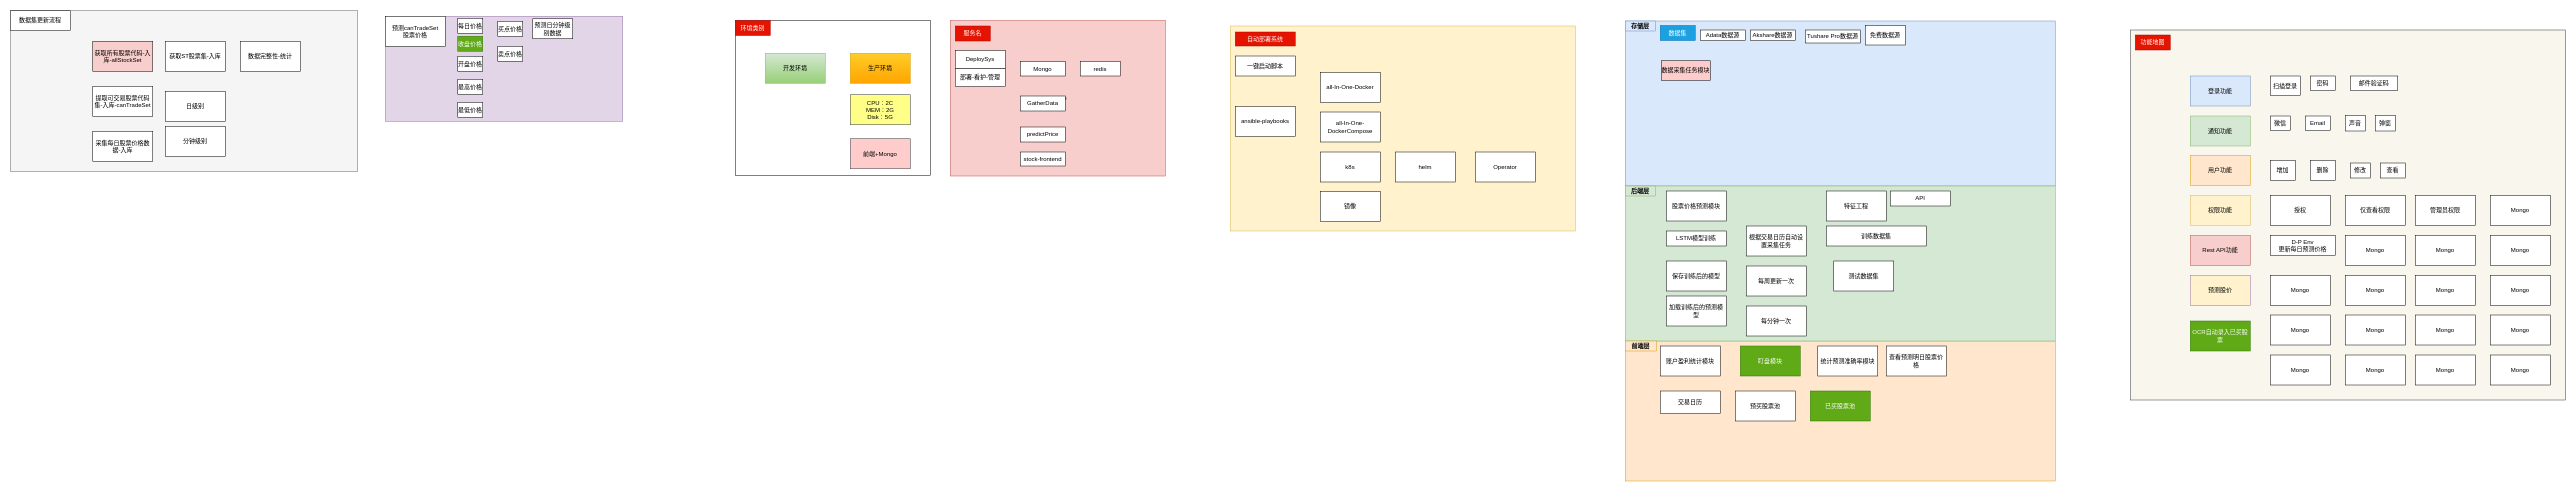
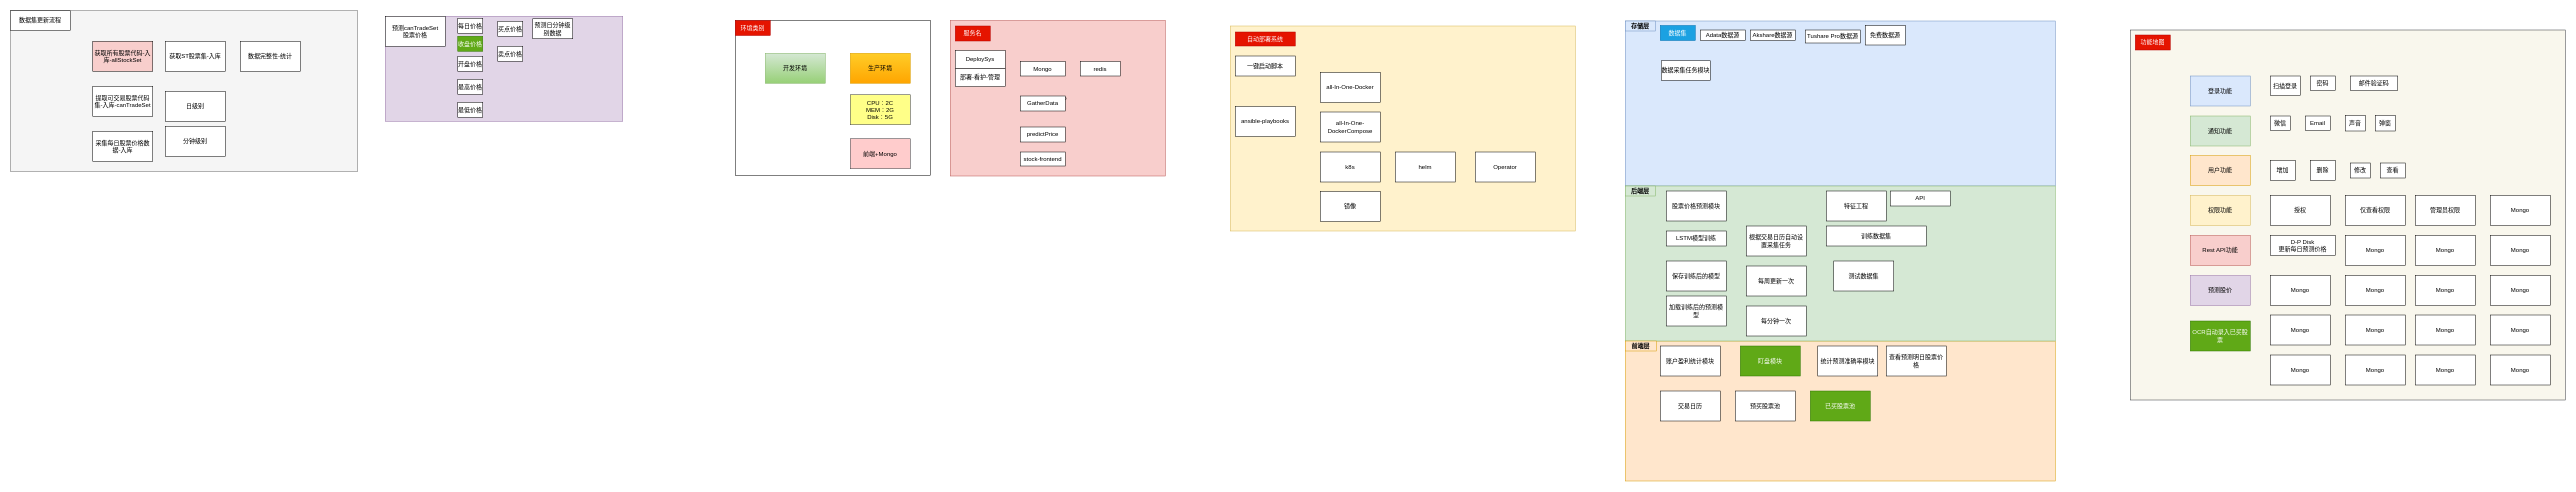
(1686, 70) -> (1686, 70)
(2303, 245) -> (2303, 245)
(2220, 290) -> (2220, 290)
(1690, 402) -> (1690, 406)
